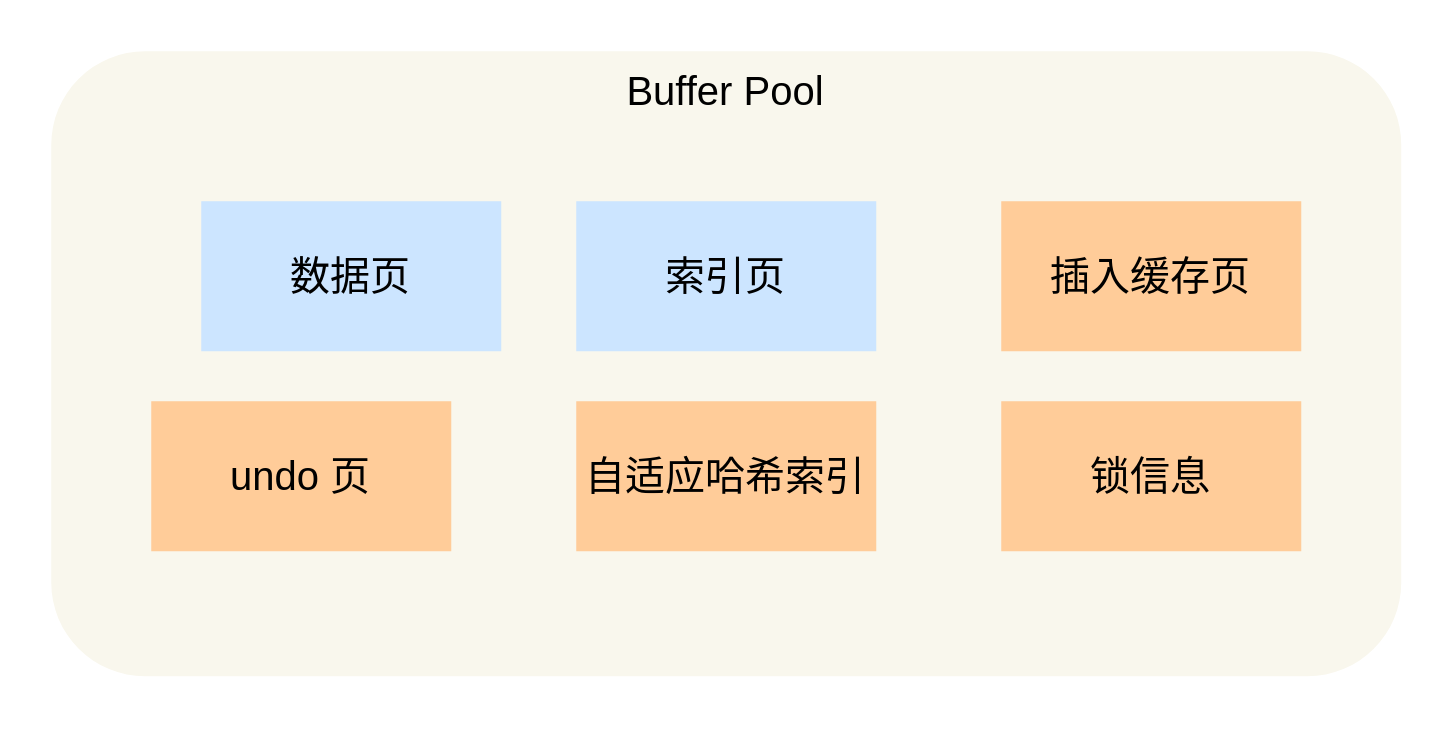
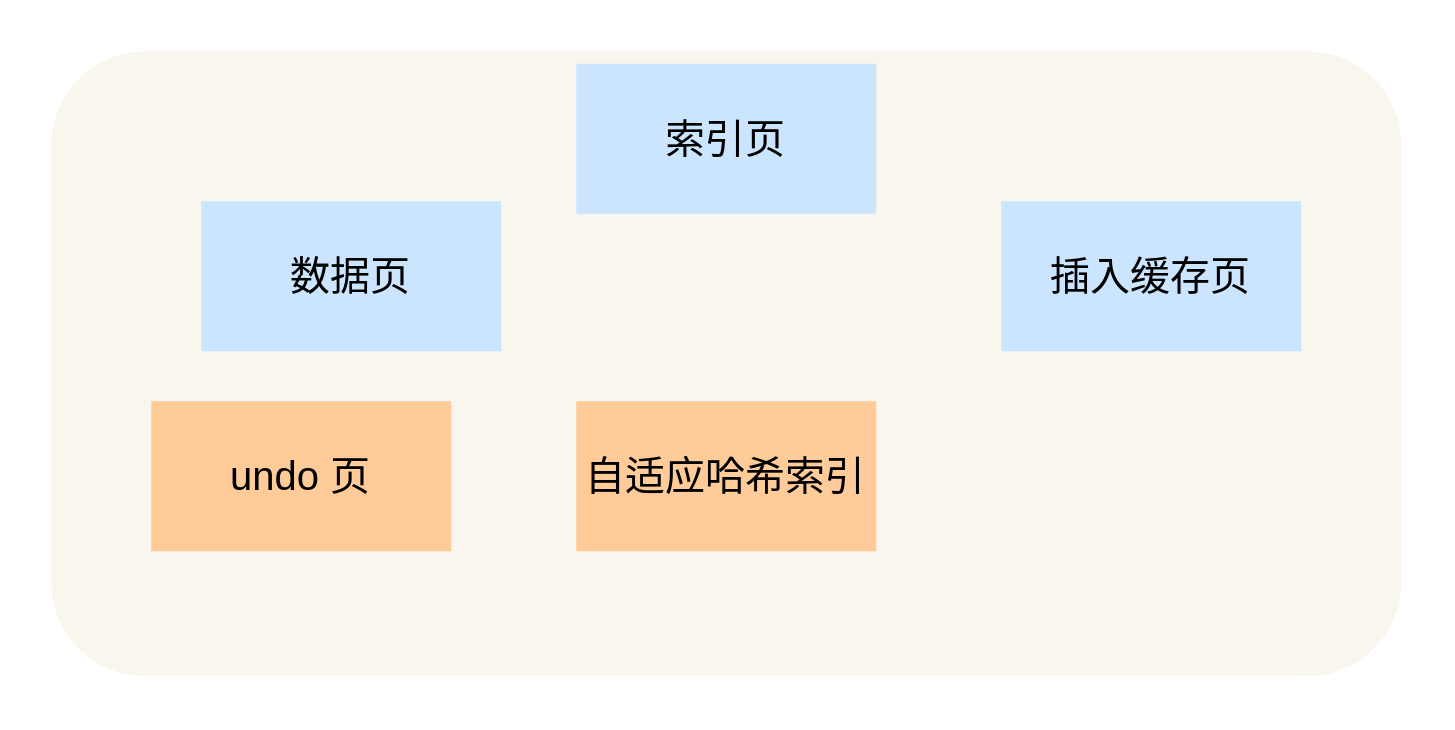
(726, 276) -> (726, 139)
(1151, 276) -> (1151, 276)
(1151, 476) -> none
